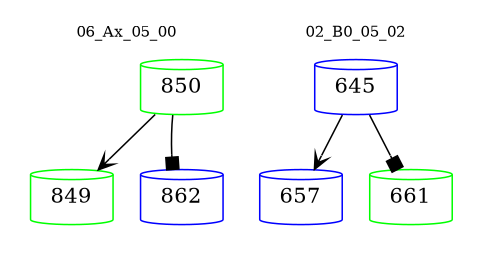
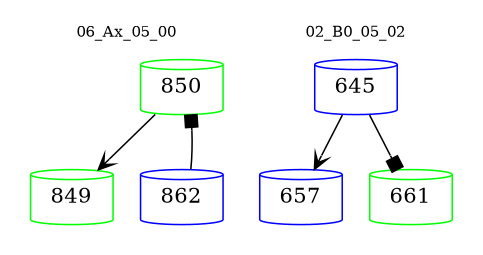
(172, 135) -> (192, 150)
